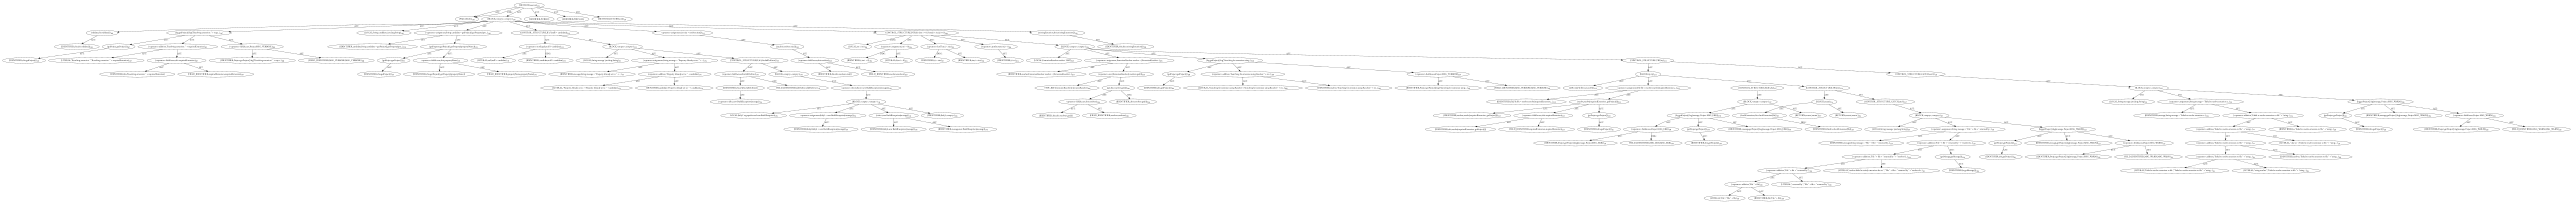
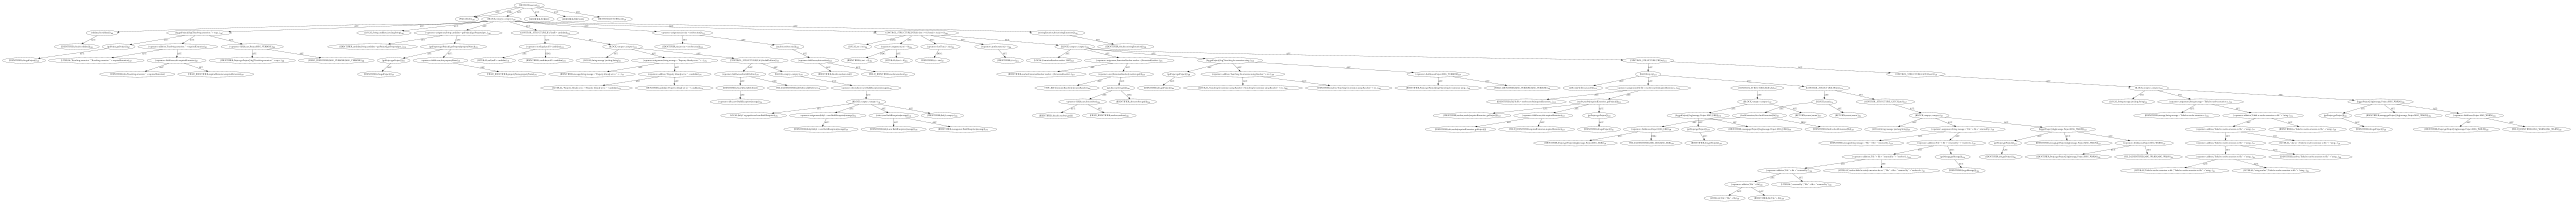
none -> (683, 47)
(971, 60) -> none
(439, 74) -> none
(1668, 121) -> (1702, 120)
